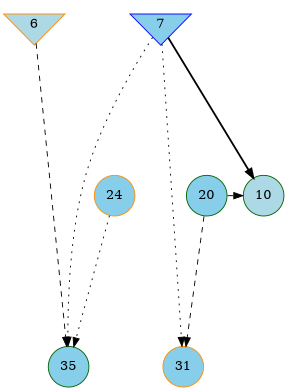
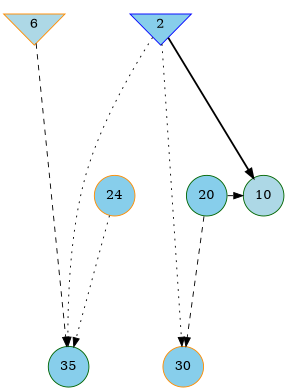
(161, 24) -> (161, 24)
(183, 367) -> (183, 367)
